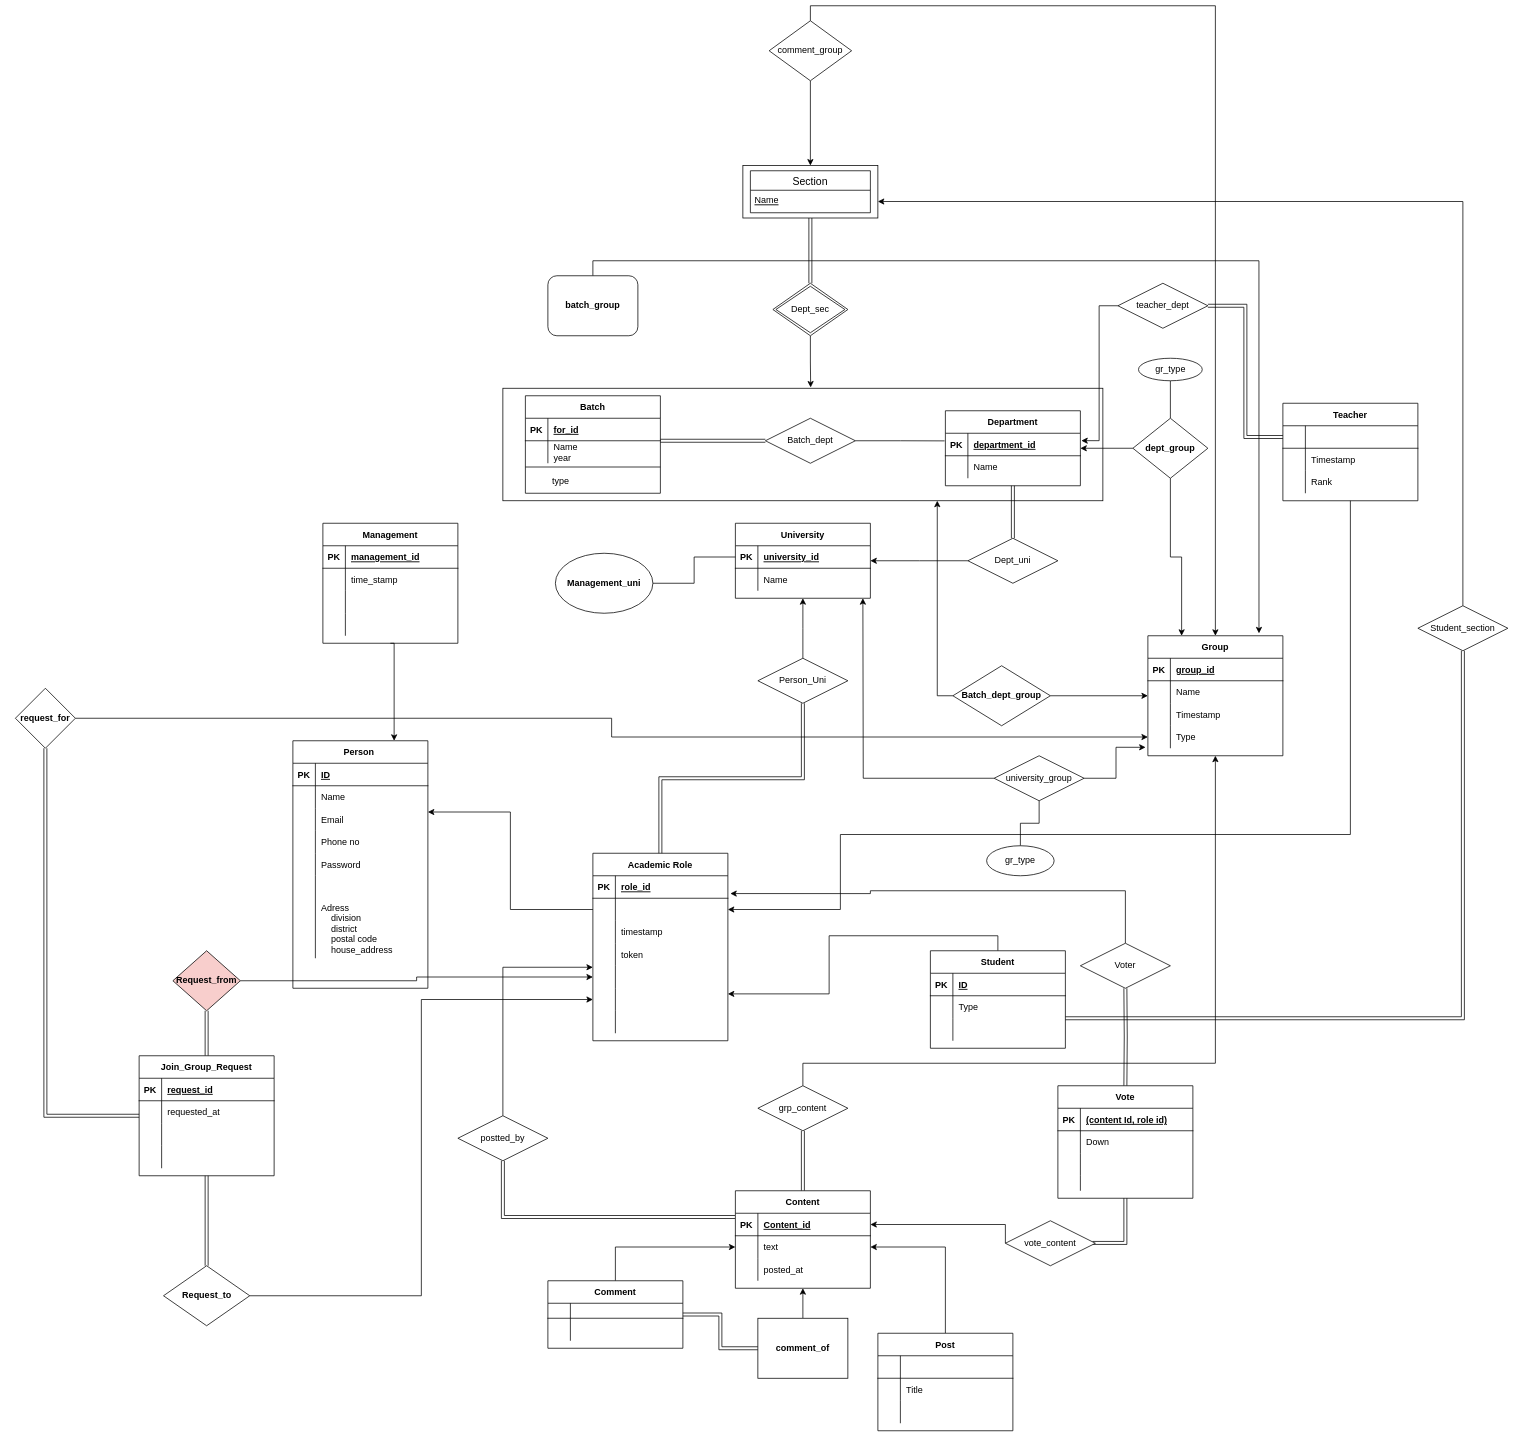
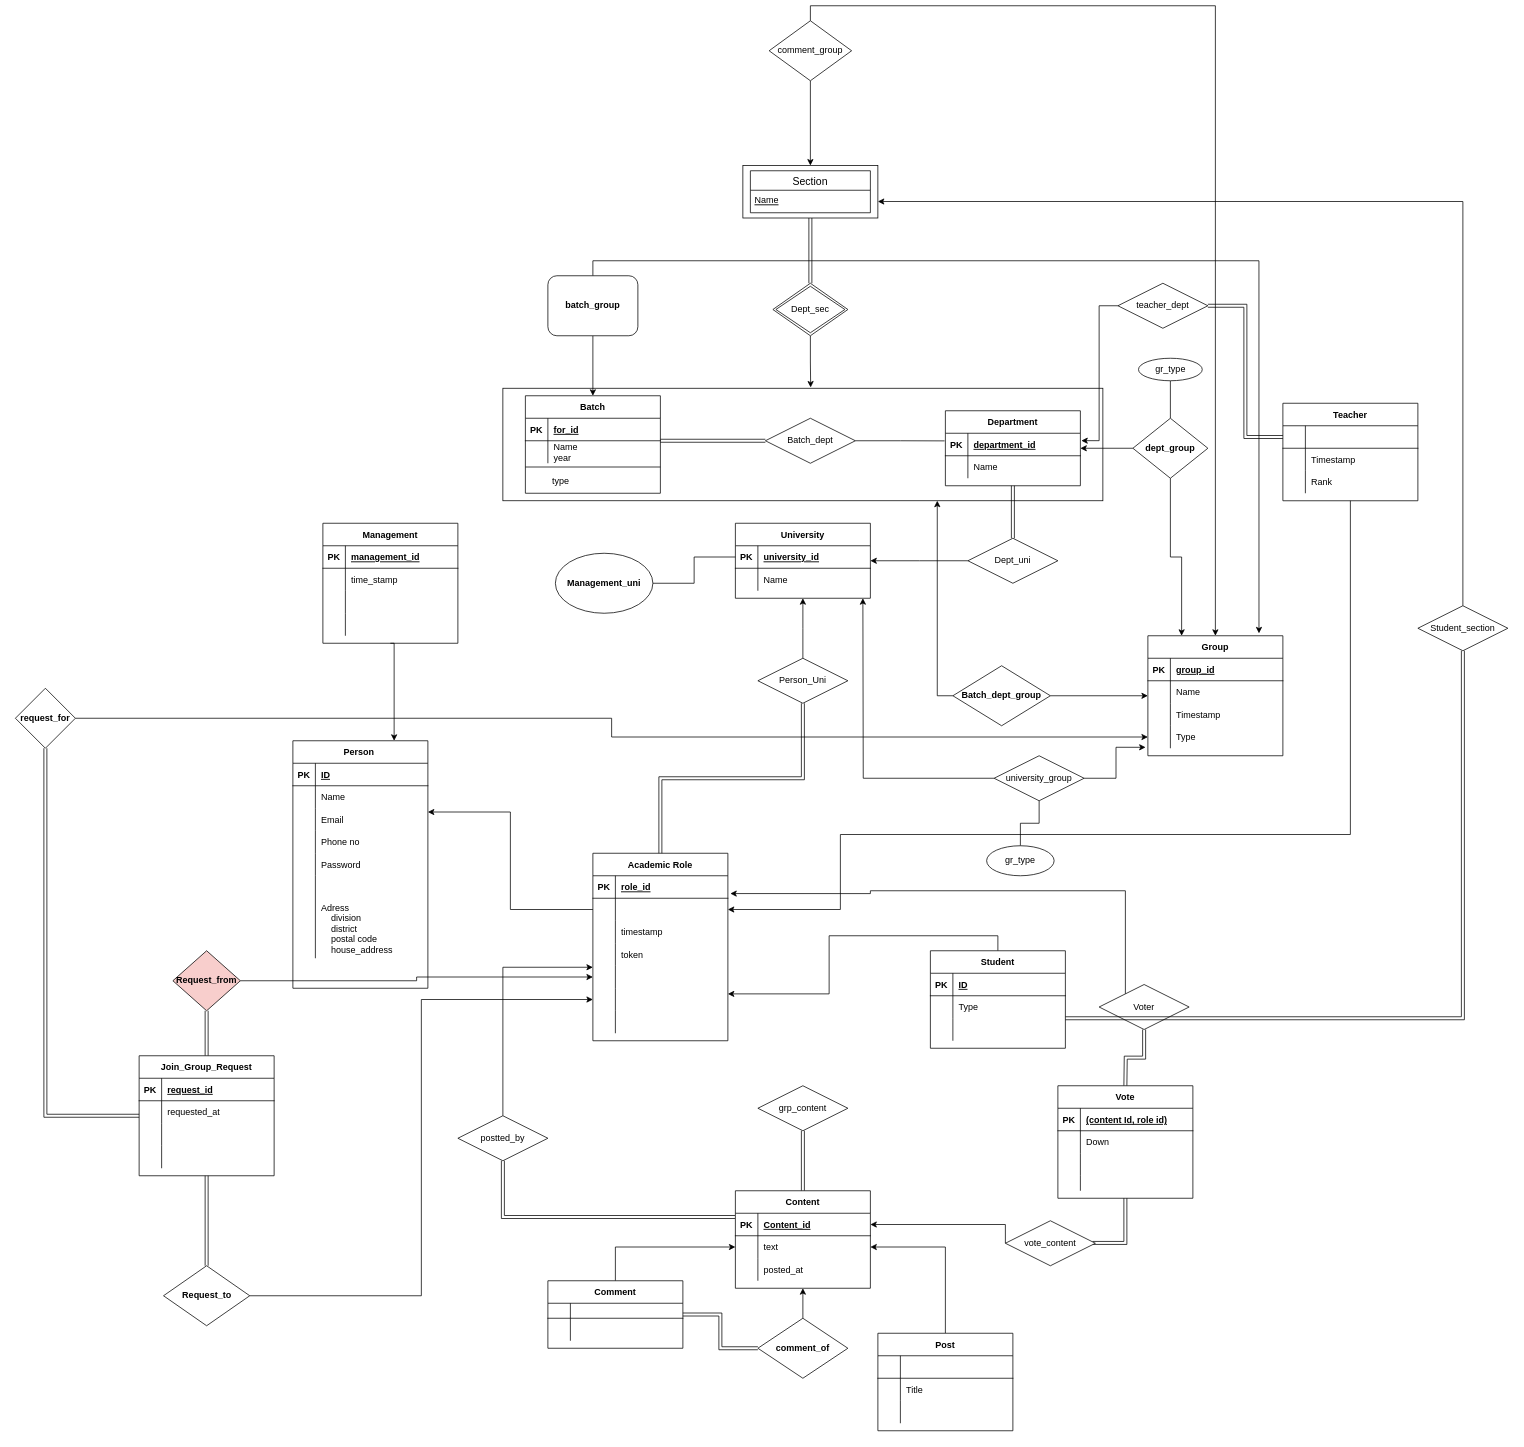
none -> (593, 389)
(1215, 955) -> none
(1125, 966) -> (1144, 1007)
(803, 1348) -> (803, 1348)
